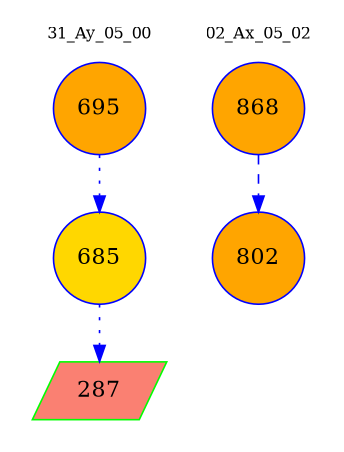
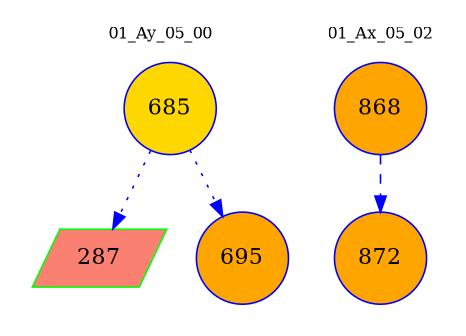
(100, 35) -> (161, 35)
(258, 35) -> (381, 35)
(100, 175) -> (203, 176)
(258, 258) -> (381, 258)
